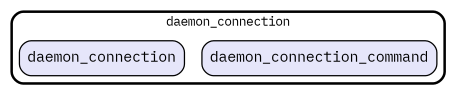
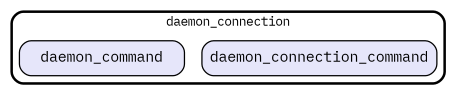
(102, 58) -> (102, 58)
